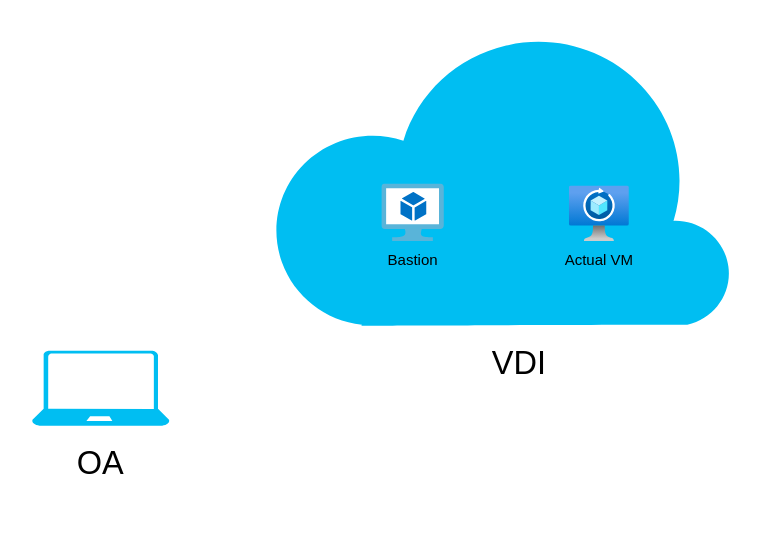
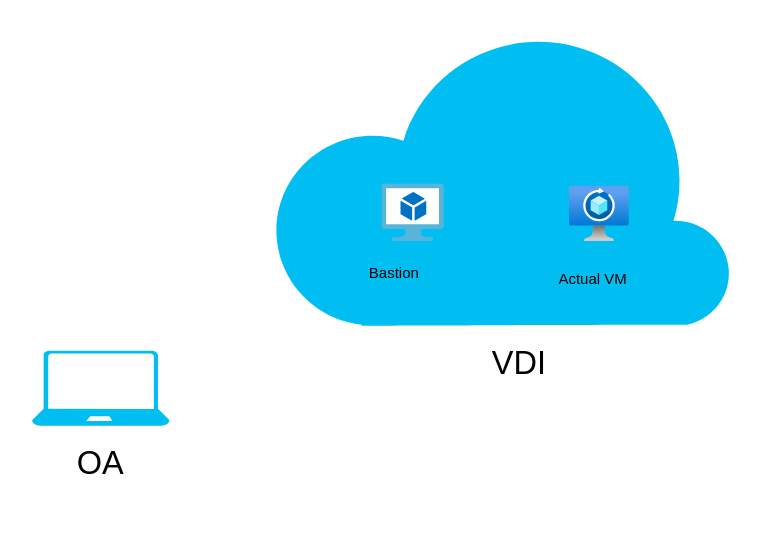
(413, 260) -> (394, 273)
(599, 260) -> (593, 279)
